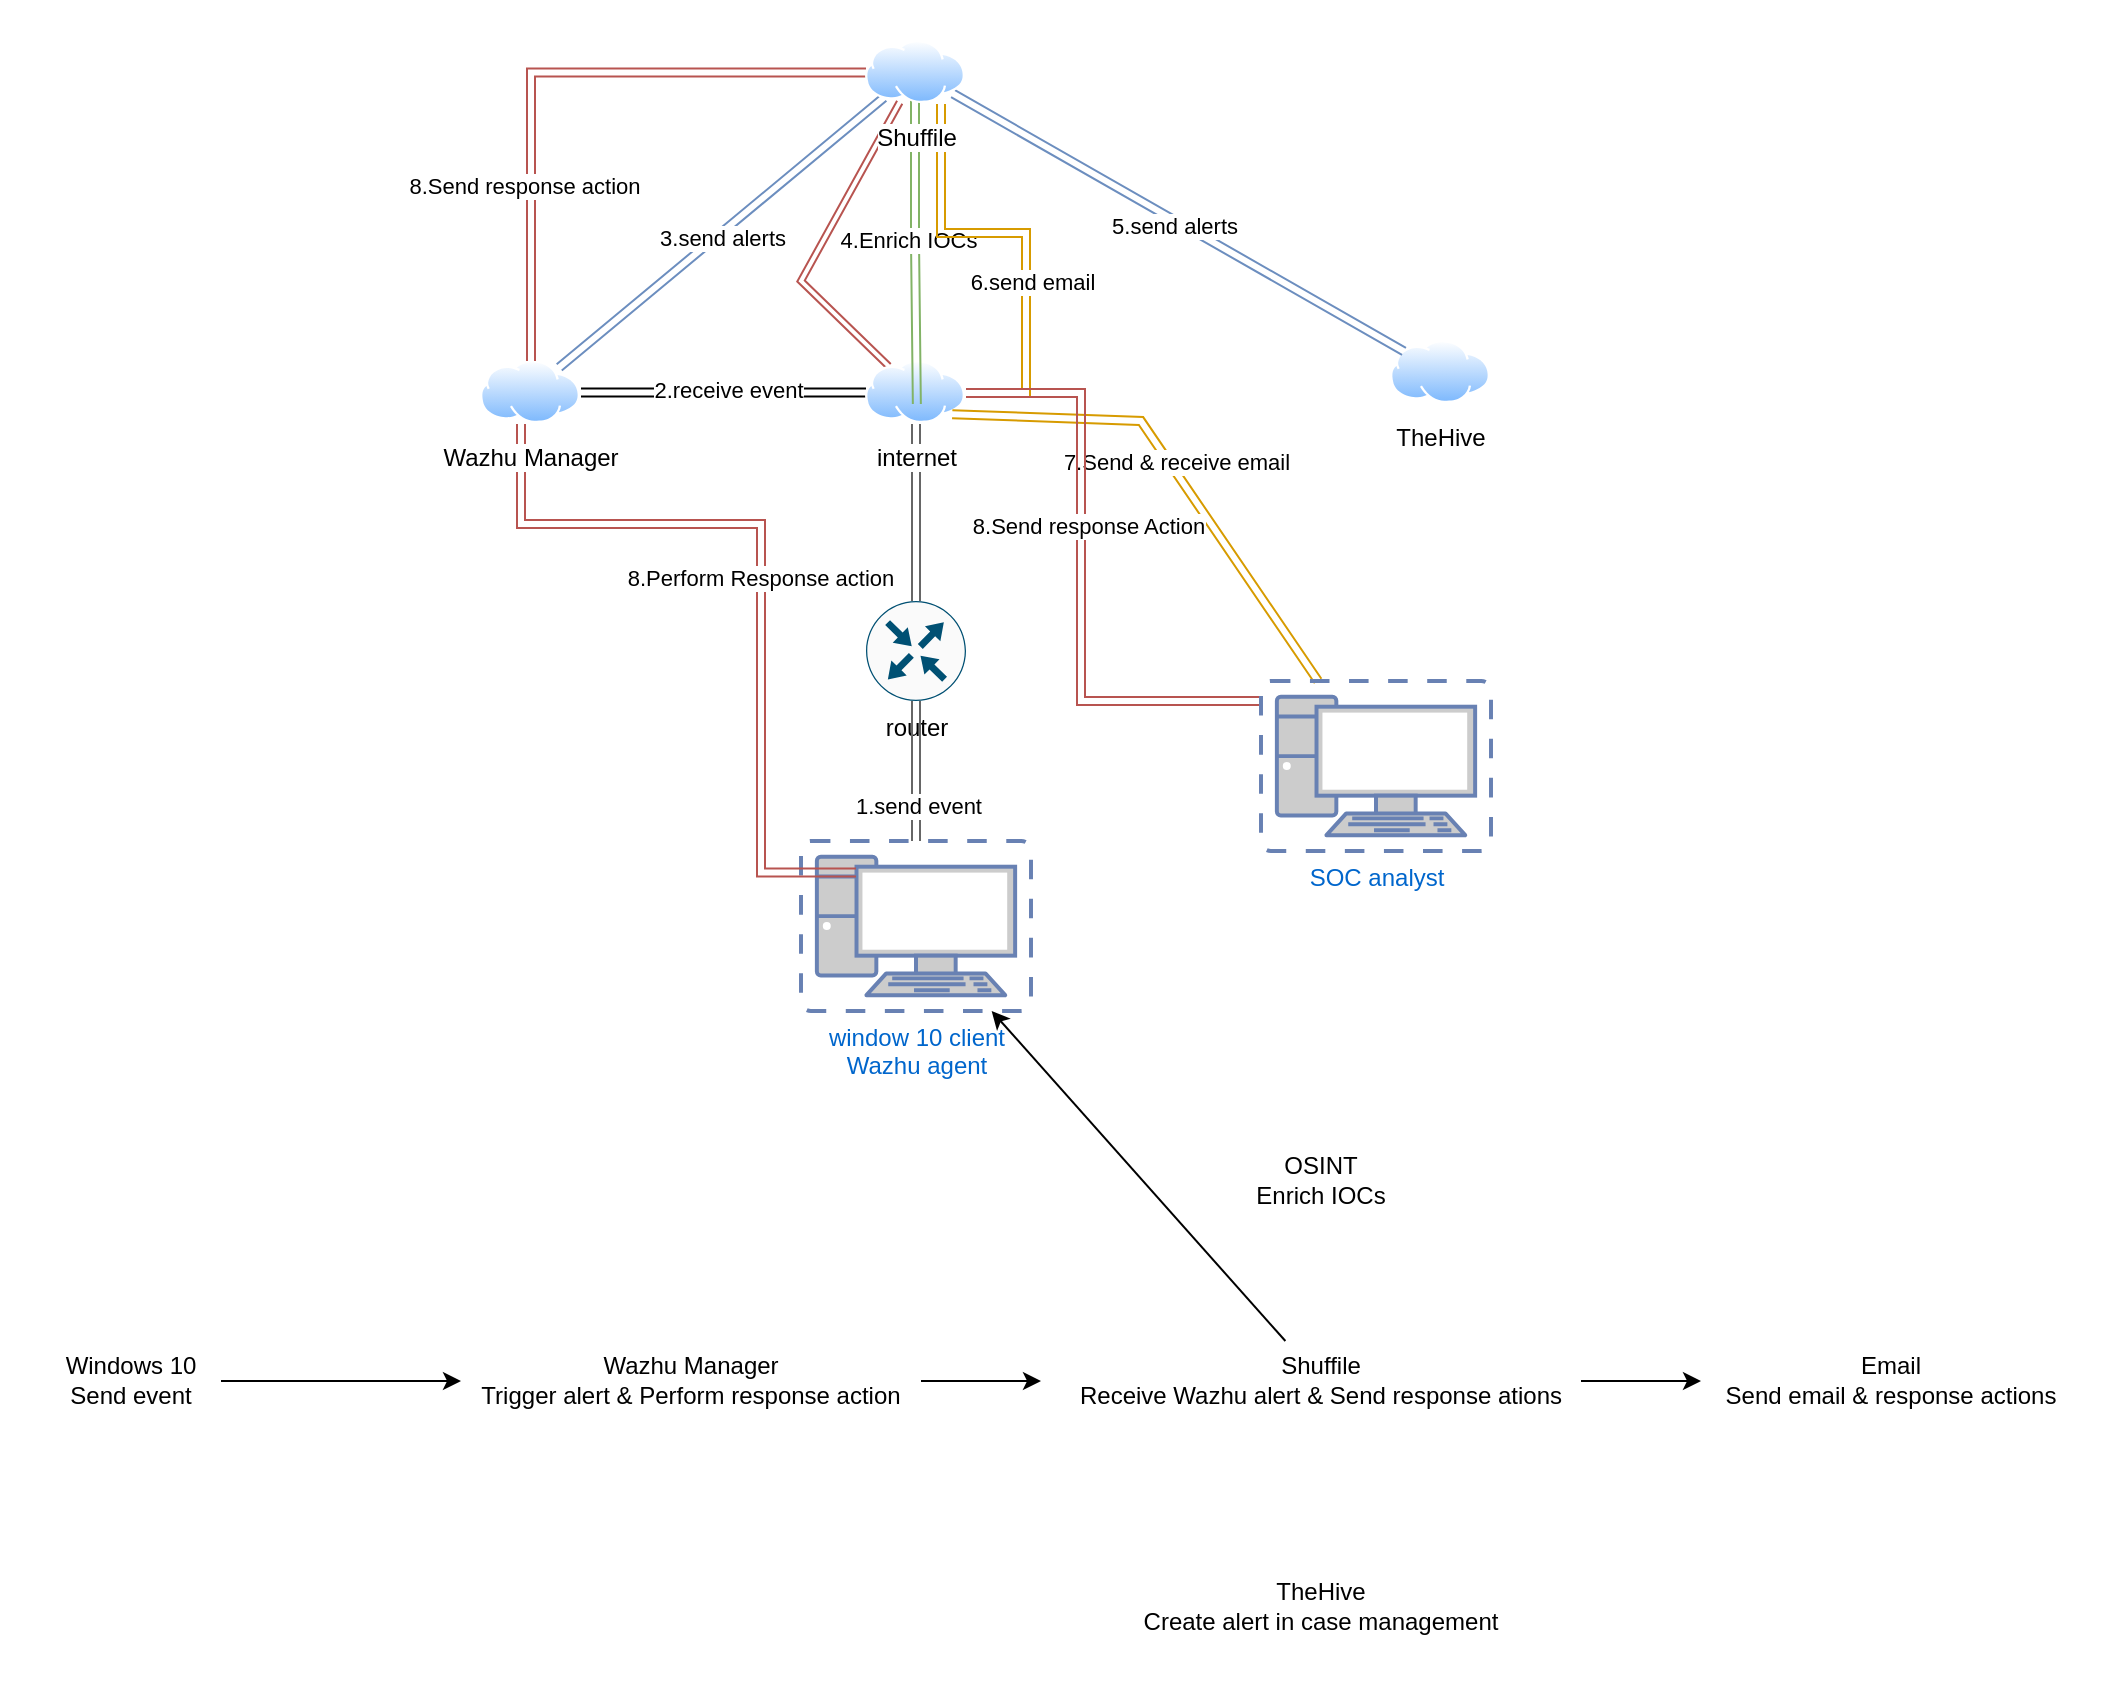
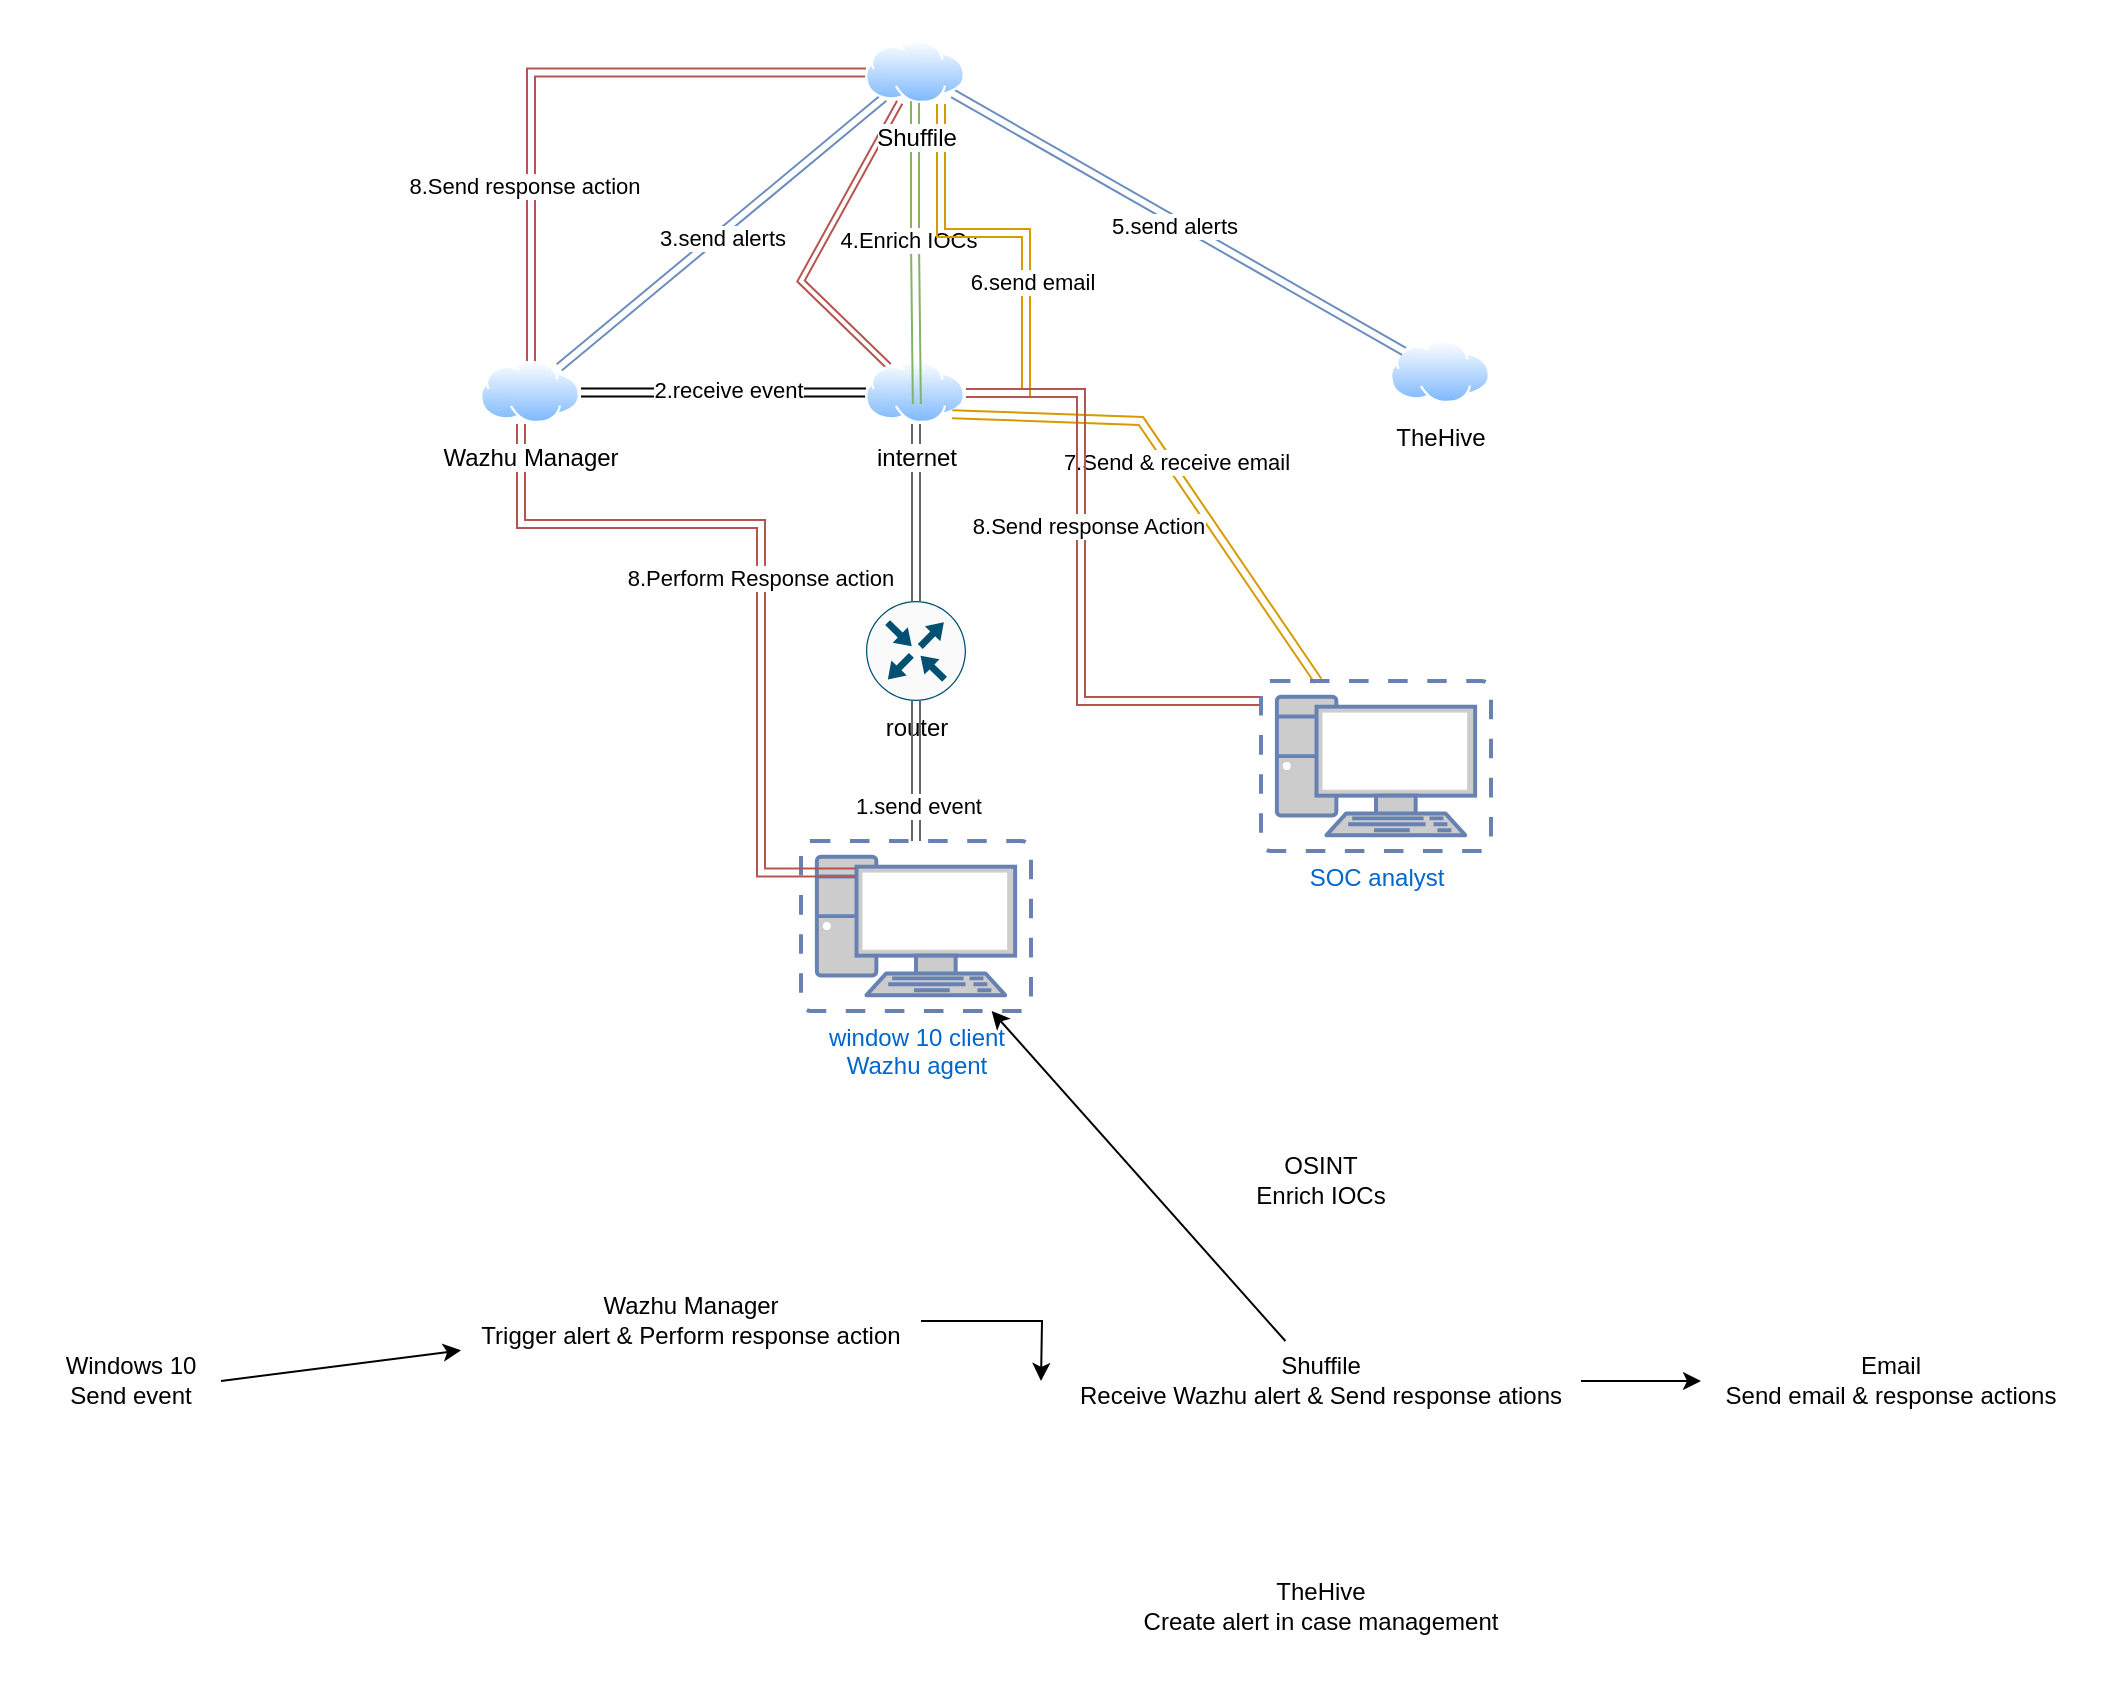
(691, 1381) -> (691, 1321)
